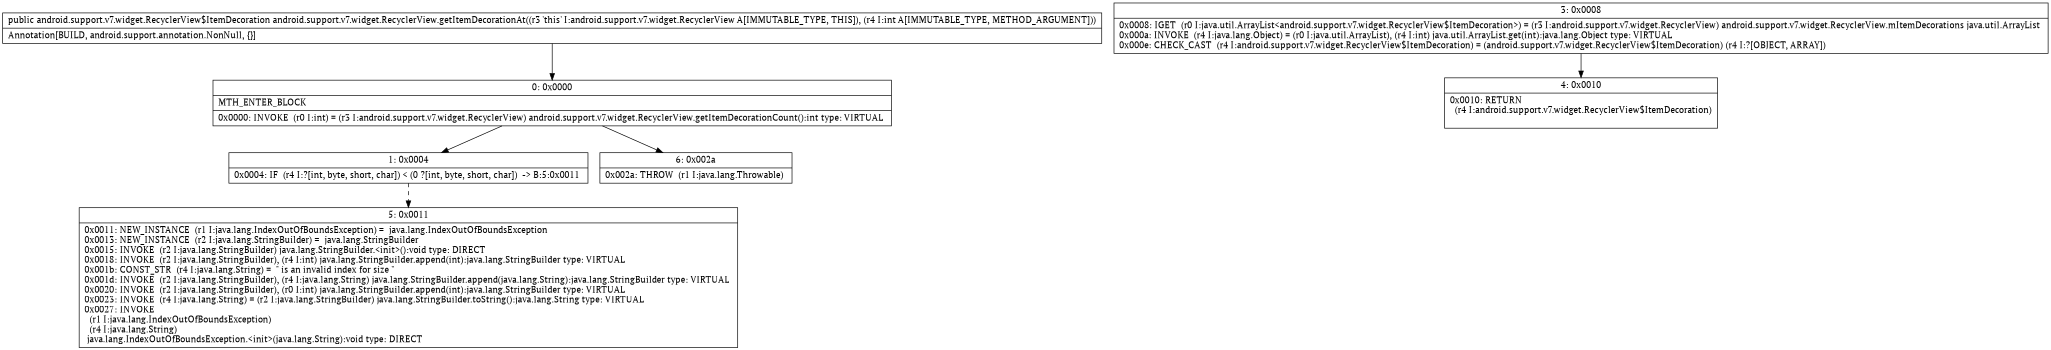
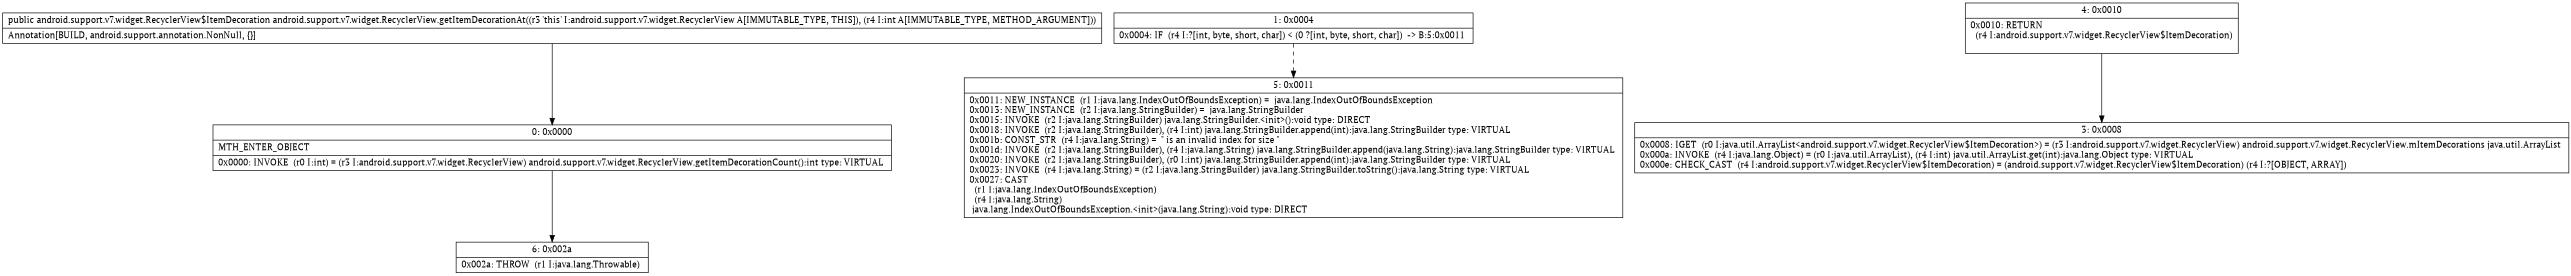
(1581, 62) -> (2102, 85)
(262, 103) -> (264, 147)
(475, 138) -> none
(122, 310) -> (1002, 180)
